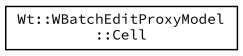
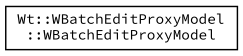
(122, 28) -> (122, 28)
